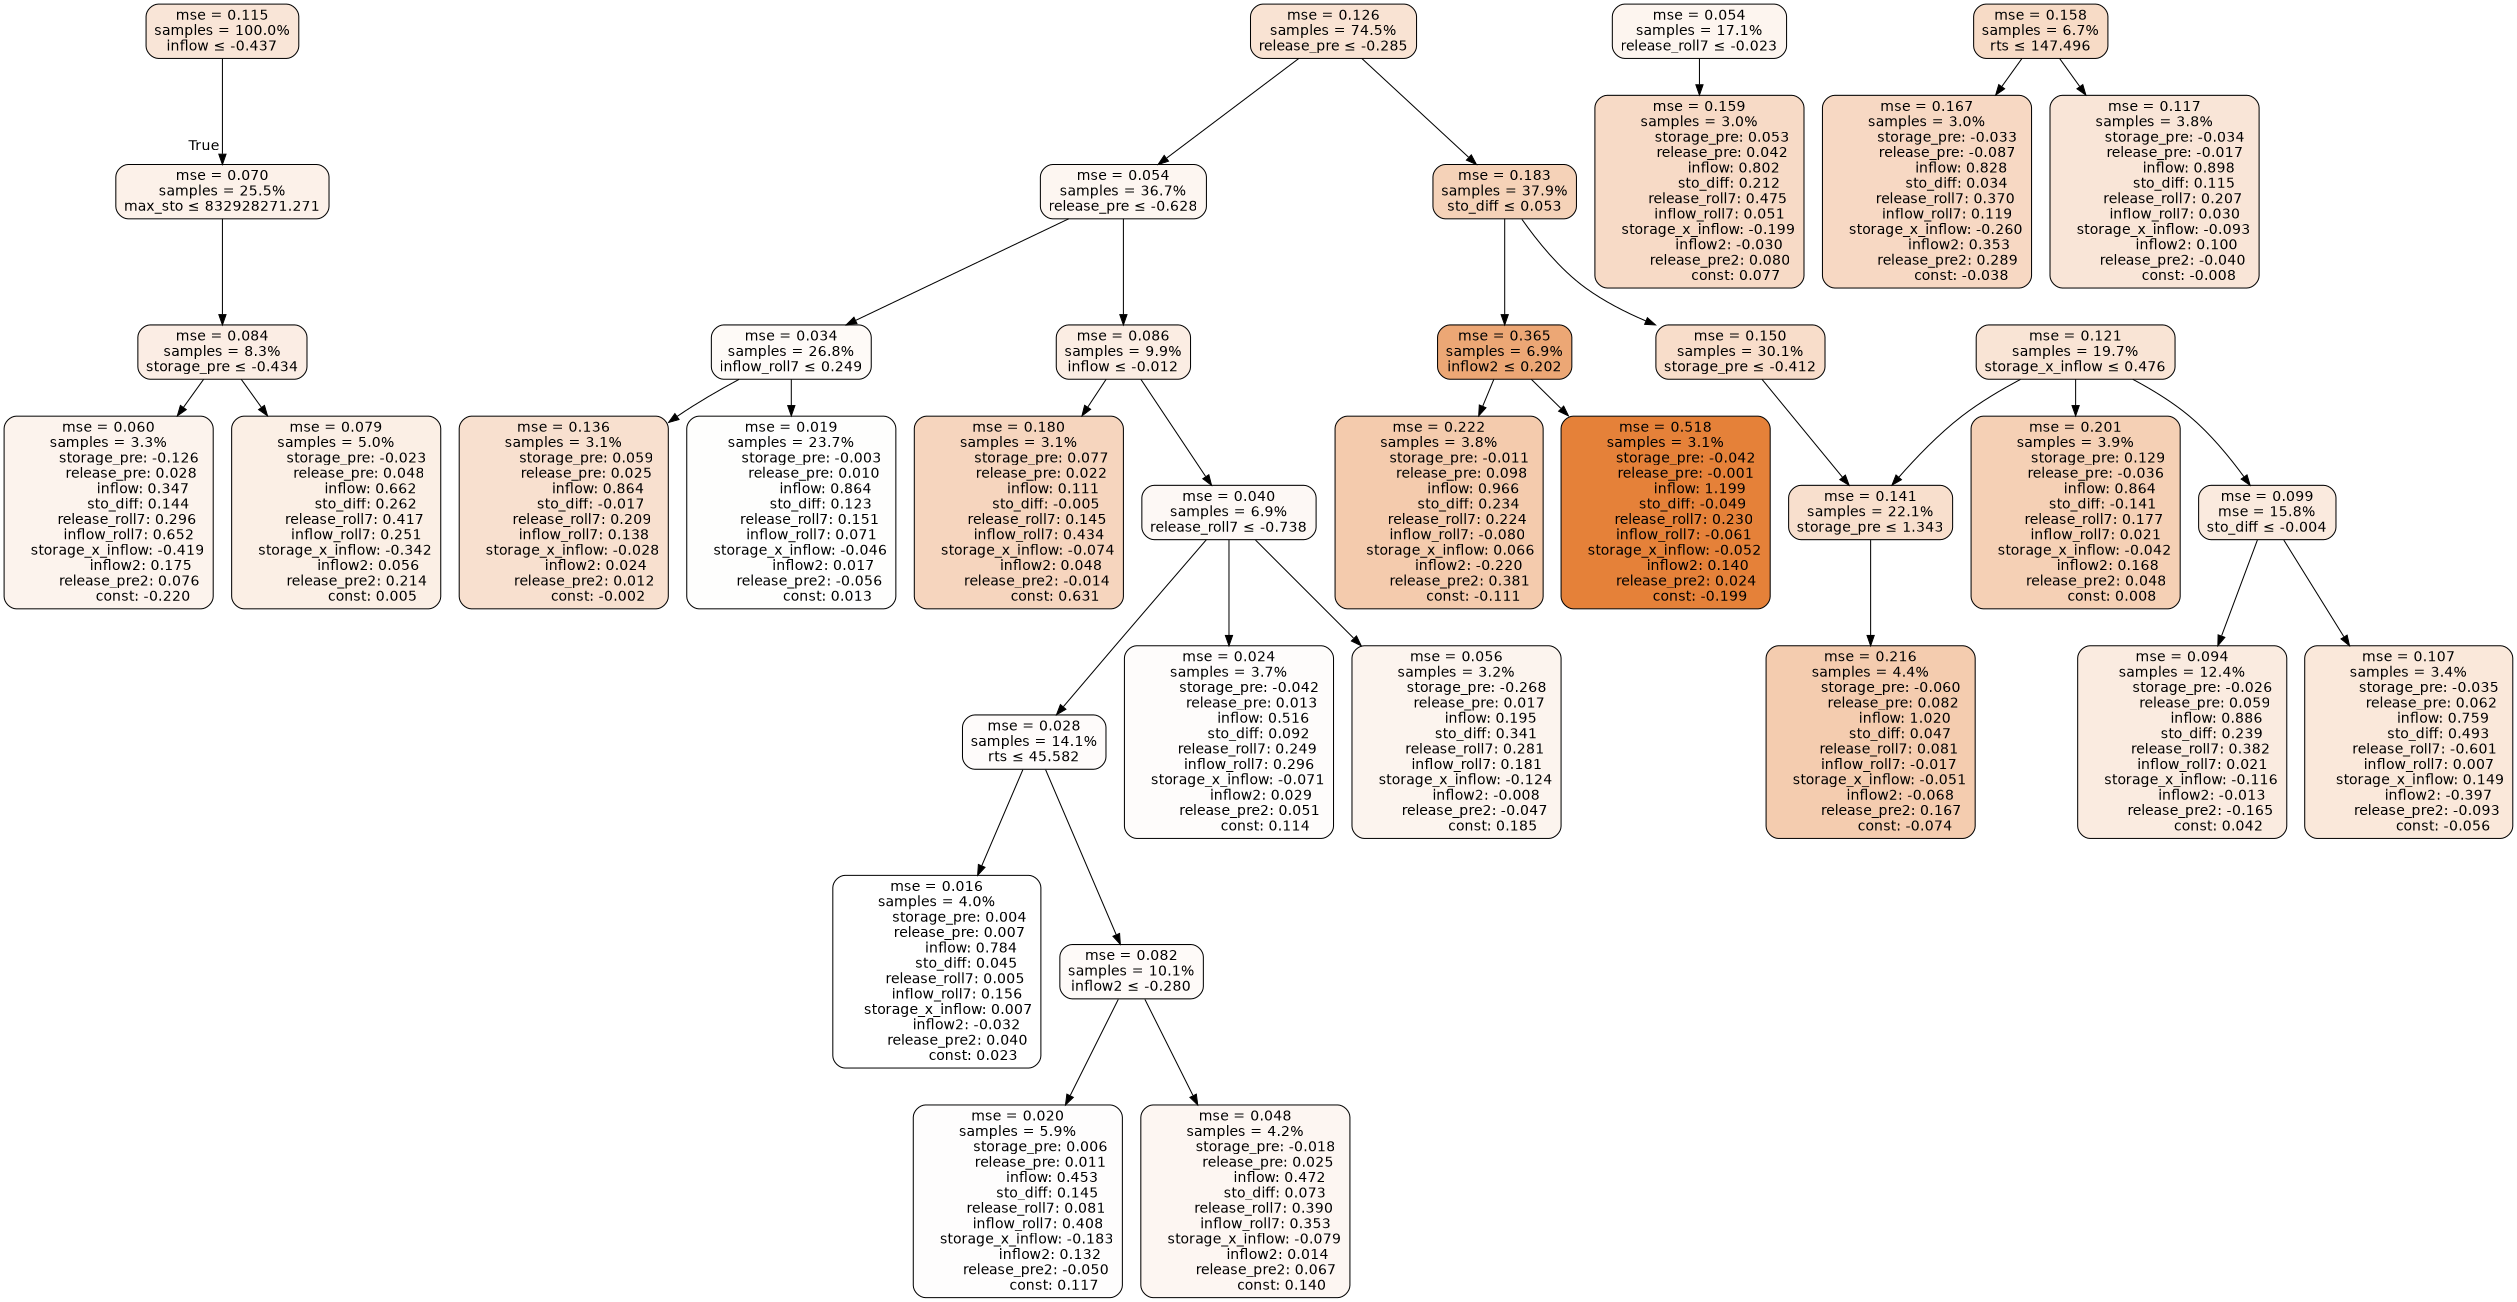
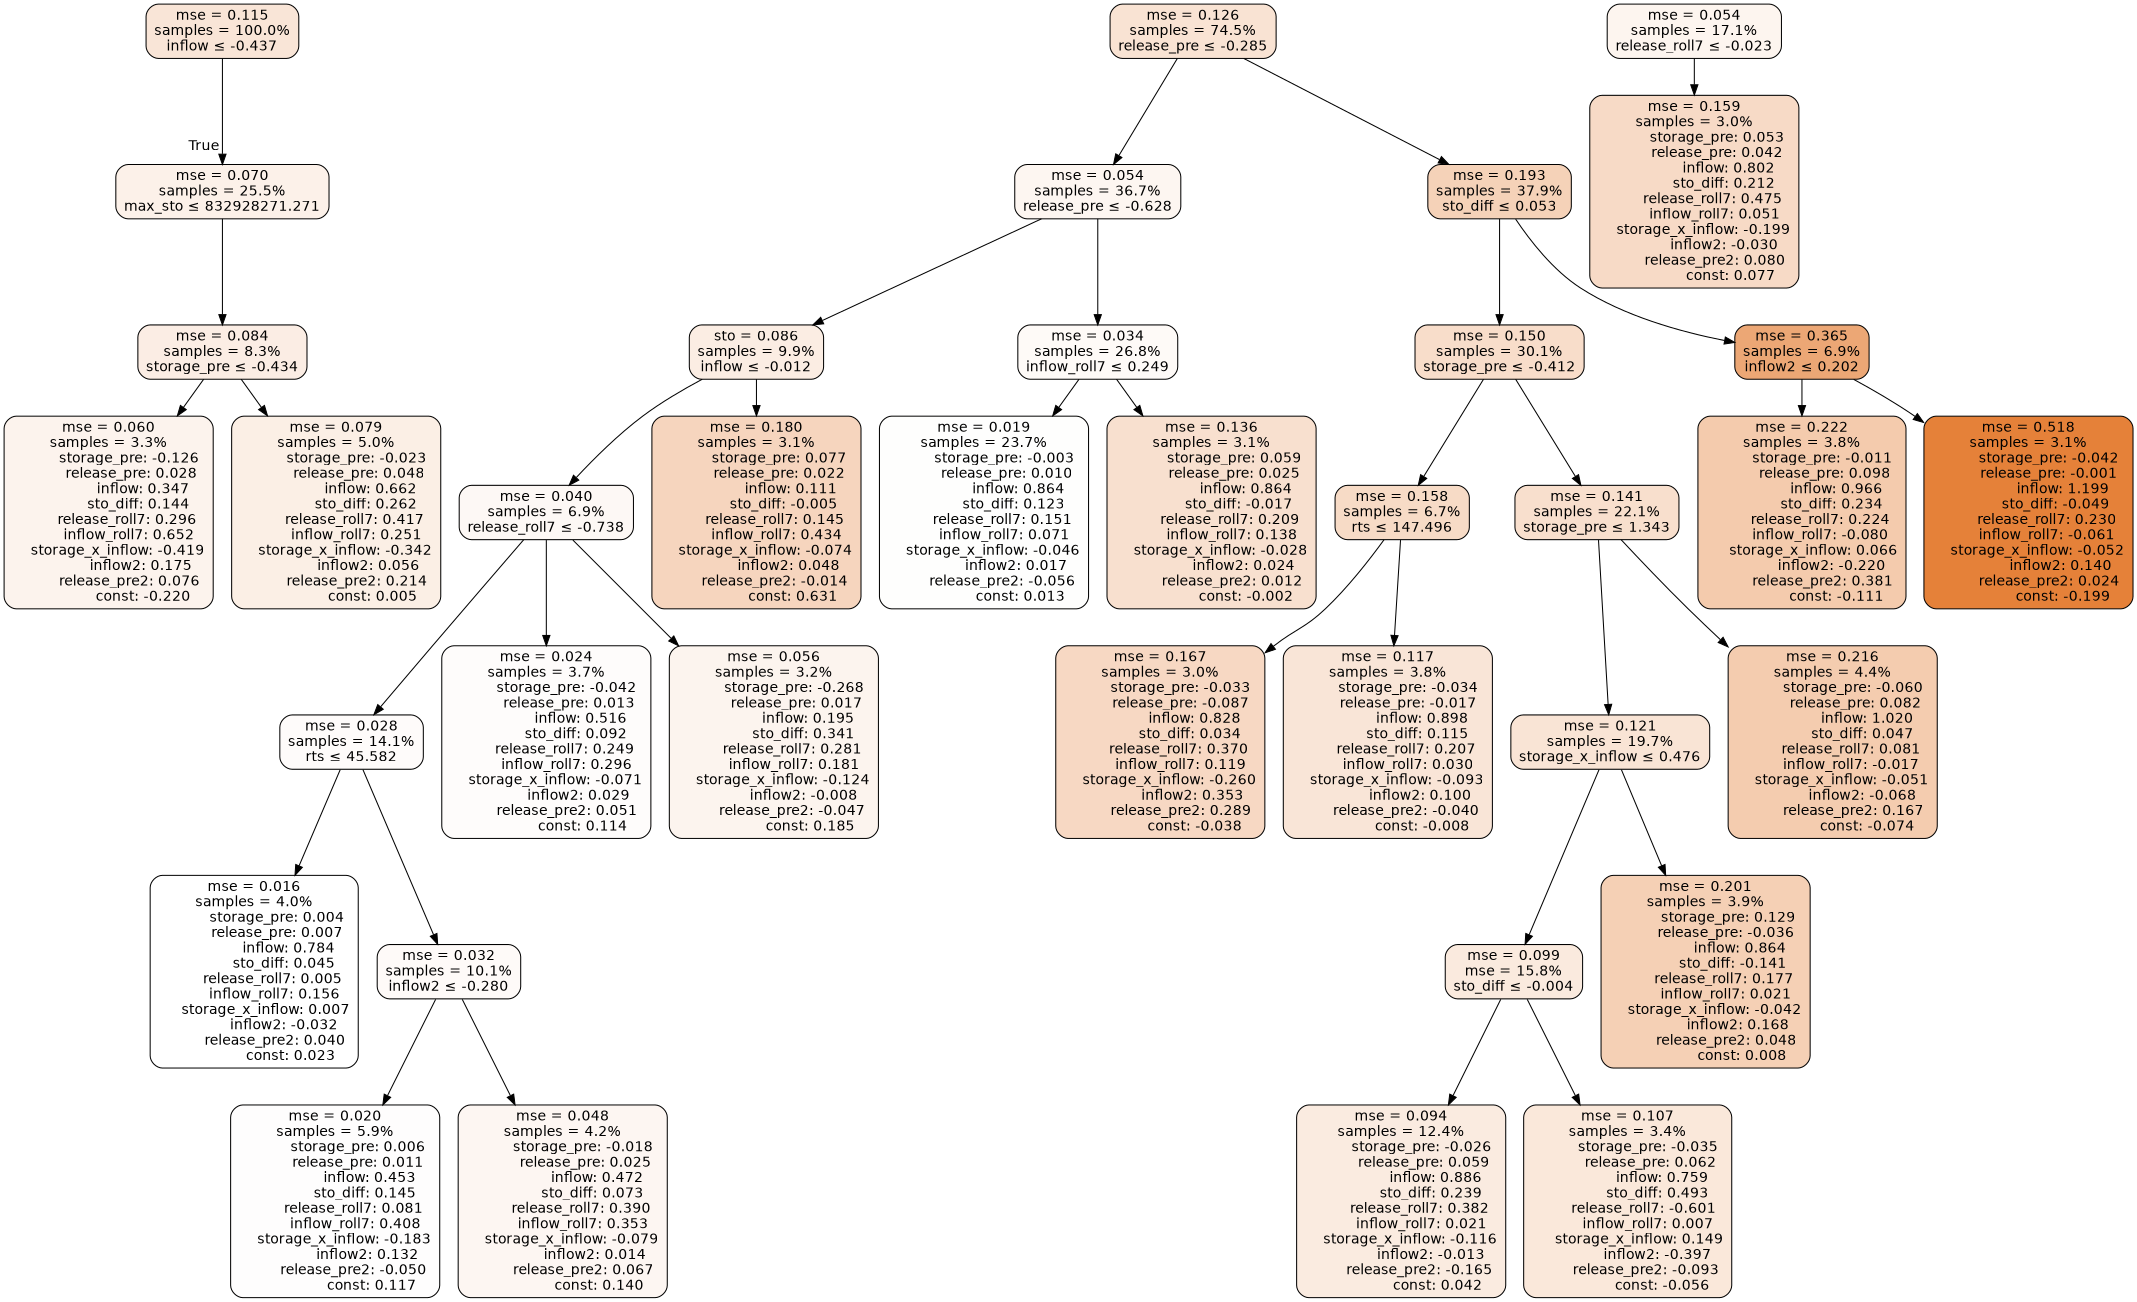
(1505, 192) -> (1500, 192)
(1123, 352) -> (756, 352)
(1955, 422) -> (1603, 622)
none -> (1454, 428)
(1132, 972) -> (449, 972)
